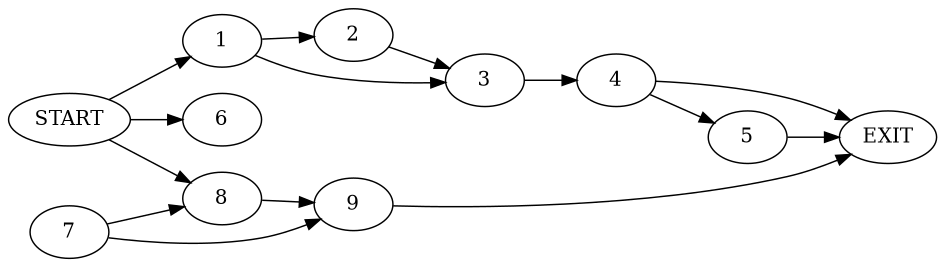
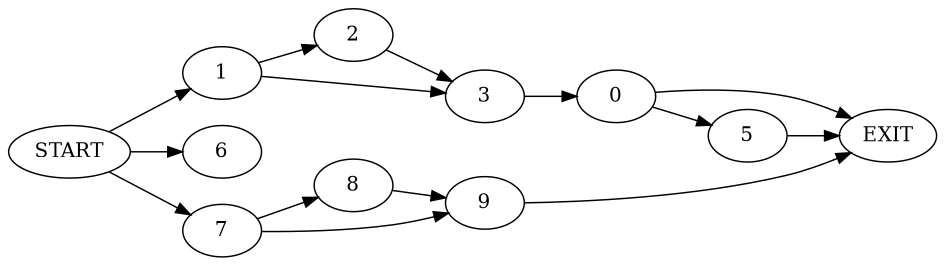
(616, 80) -> (616, 96)
(143, 158) -> (143, 190)
